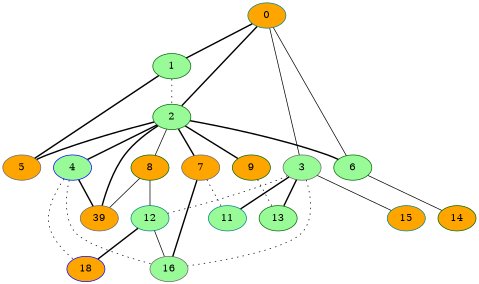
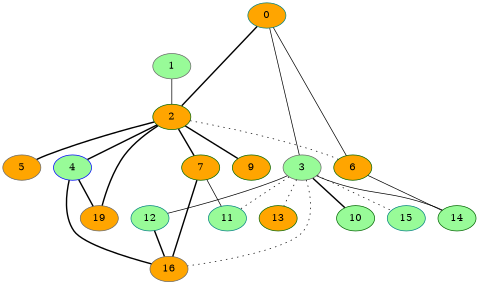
(219, 41) -> none
(172, 66) -> (172, 66)
(172, 92) -> (172, 92)
(97, 117) -> none
(172, 117) -> (172, 117)
(265, 137) -> (265, 137)
(150, 168) -> none
(201, 168) -> (201, 168)
(353, 168) -> (353, 168)
(268, 191) -> (265, 193)
(214, 193) -> (214, 193)
(290, 193) -> (290, 193)
(354, 193) -> (354, 193)
none -> (380, 193)
(228, 197) -> (228, 197)
(267, 197) -> none
(99, 218) -> (99, 218)
(278, 218) -> (278, 218)
none -> (356, 218)
(406, 218) -> (406, 218)
(457, 218) -> (457, 218)
(87, 241) -> (87, 241)
(159, 244) -> (159, 244)
(86, 269) -> none
(169, 269) -> (169, 269)
